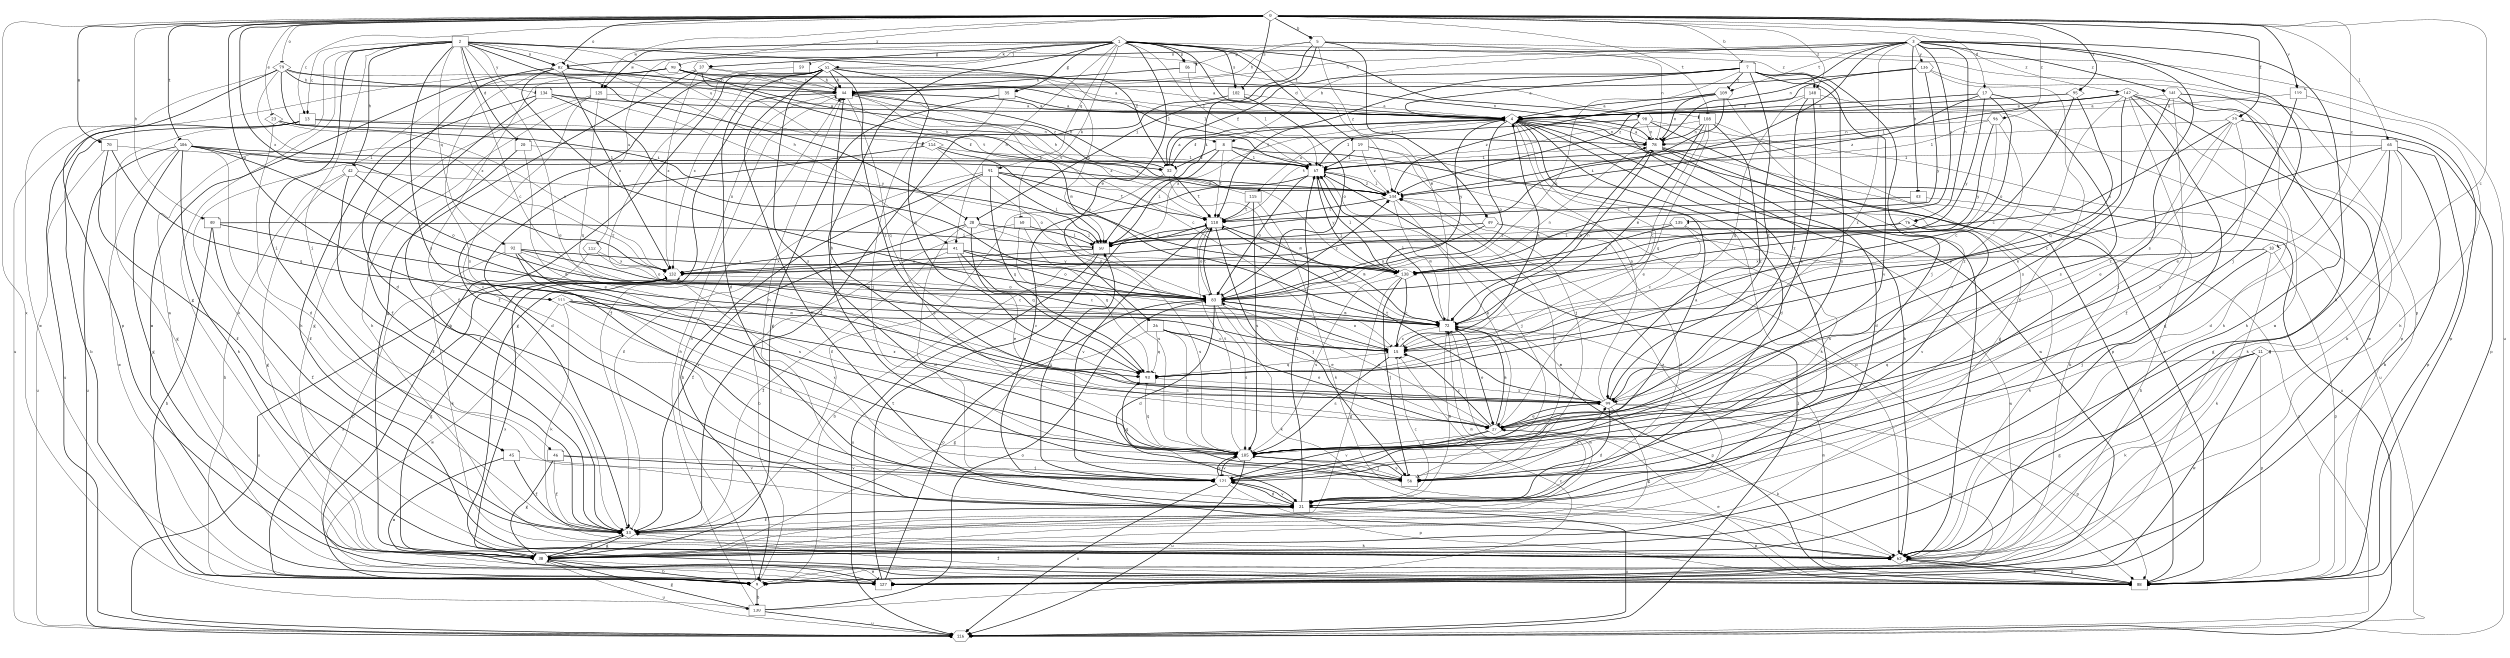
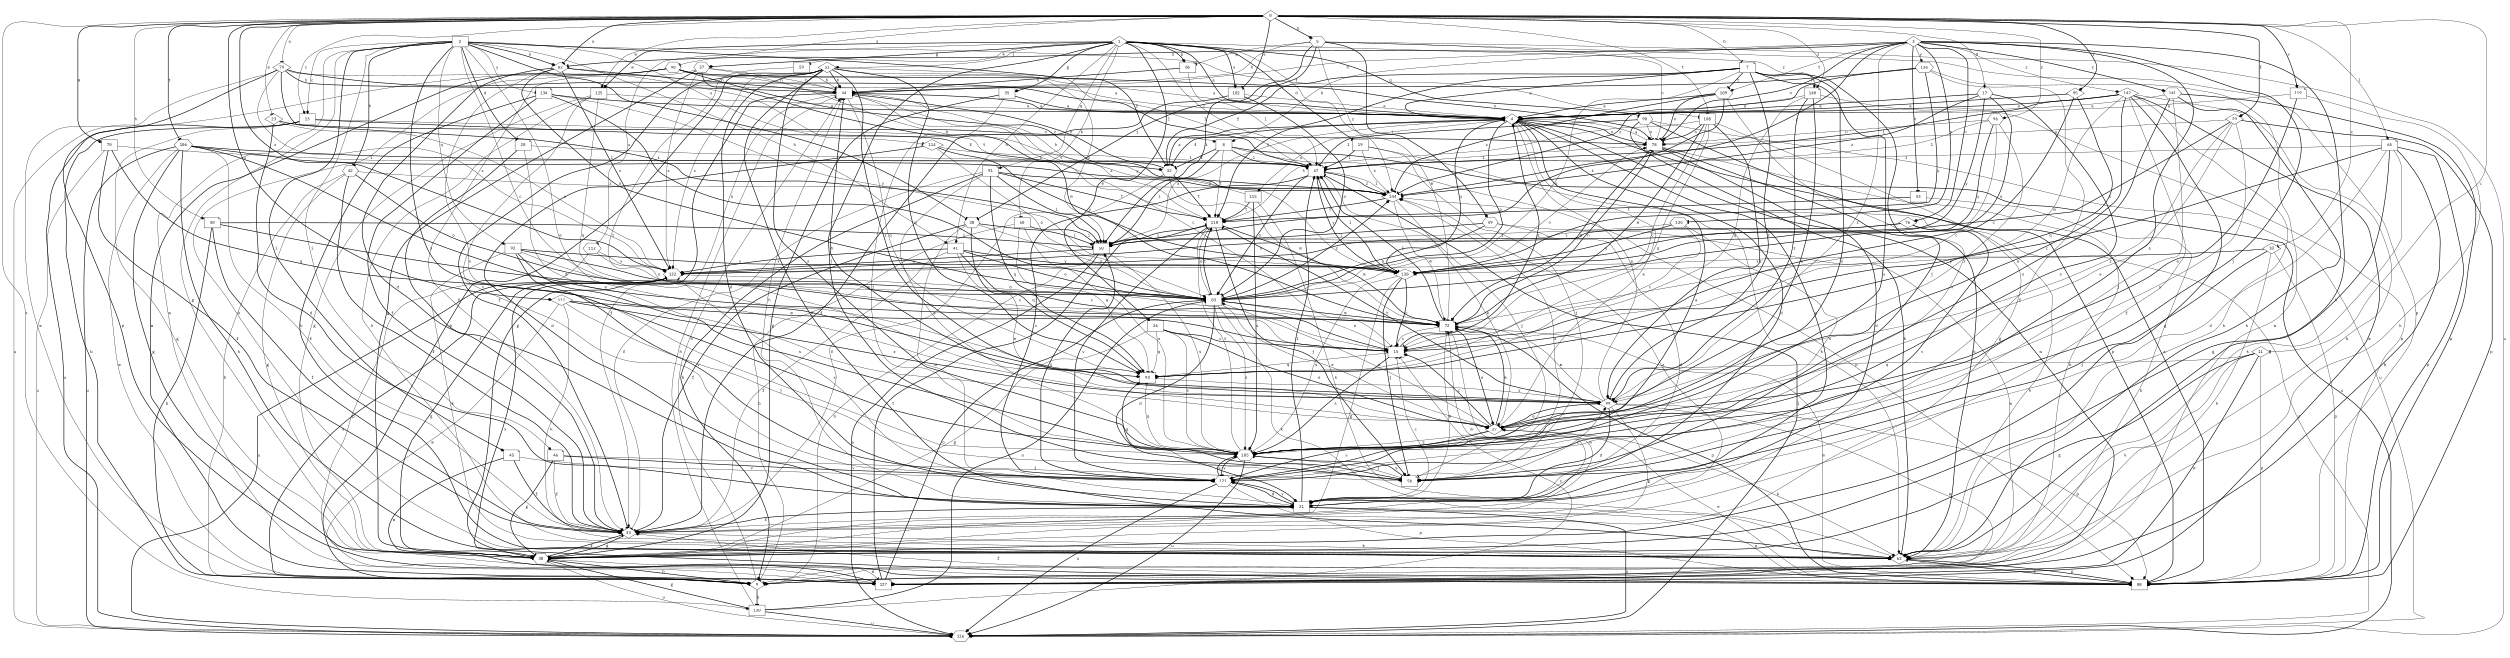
(665, 472) -> (665, 472)
